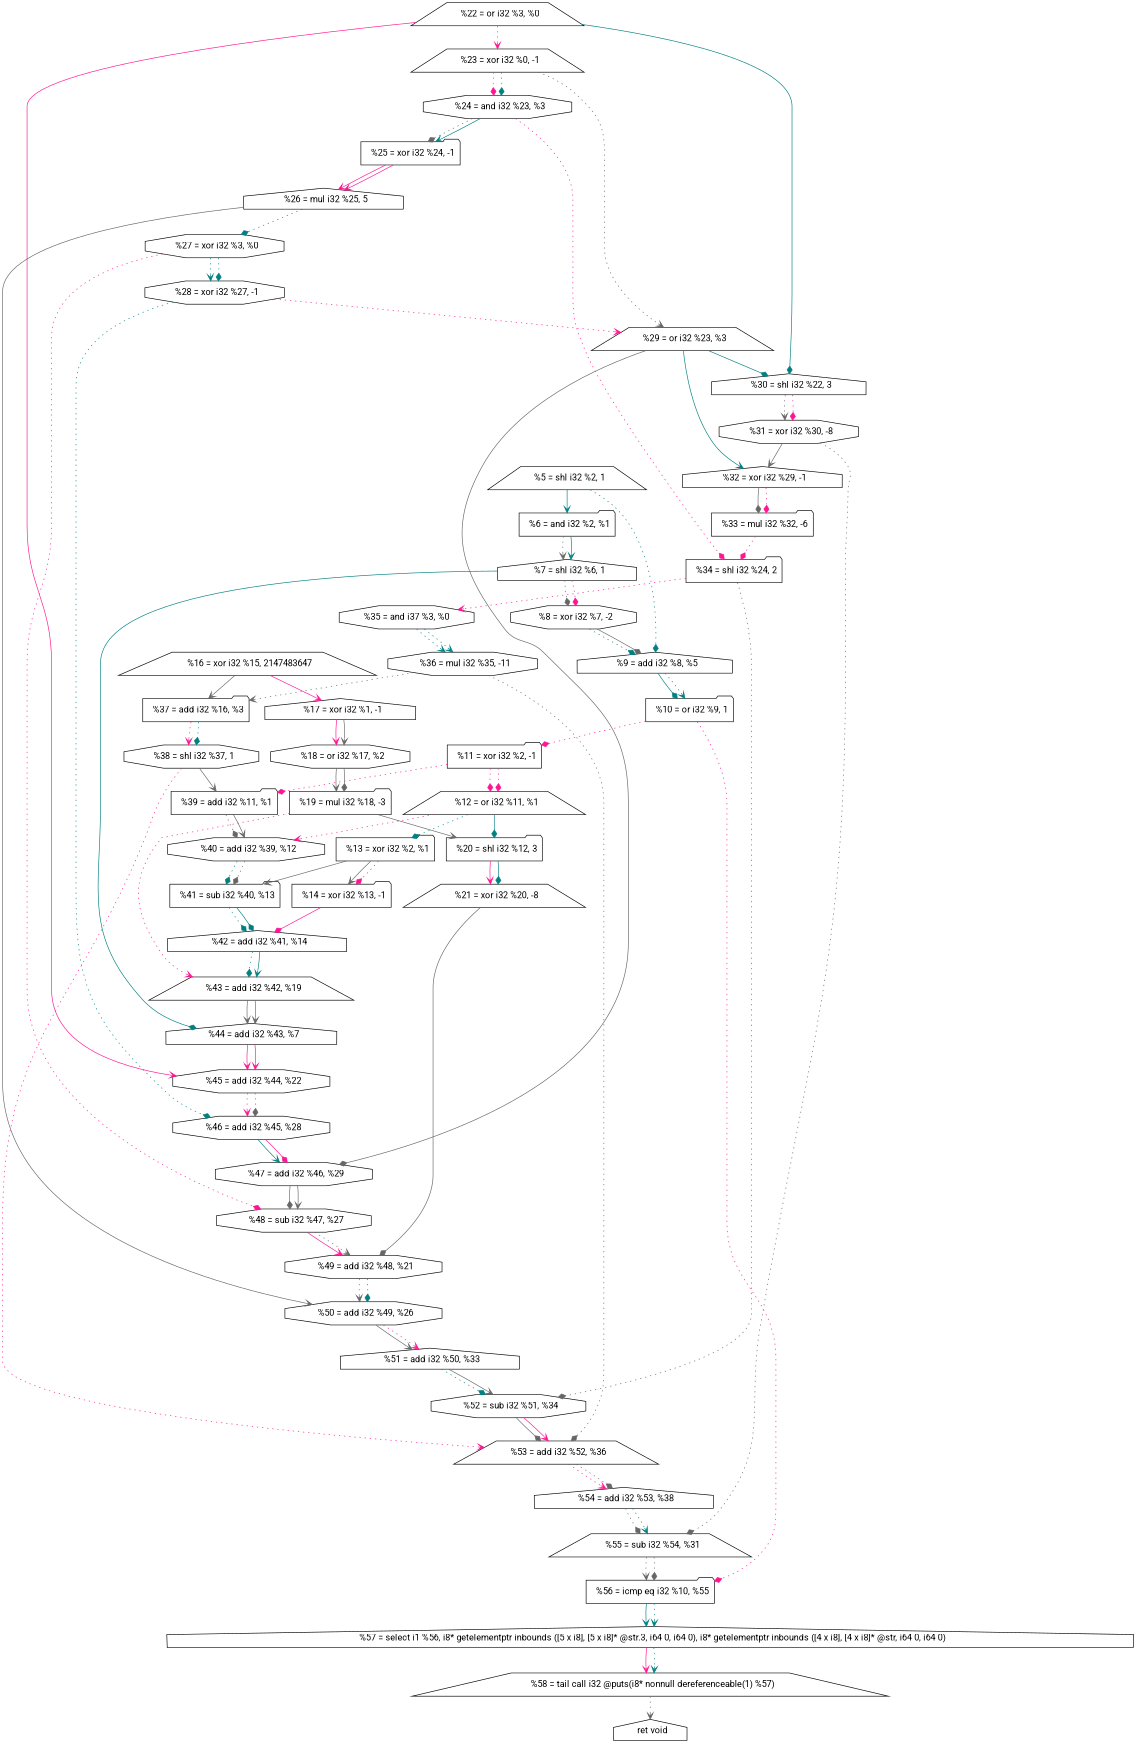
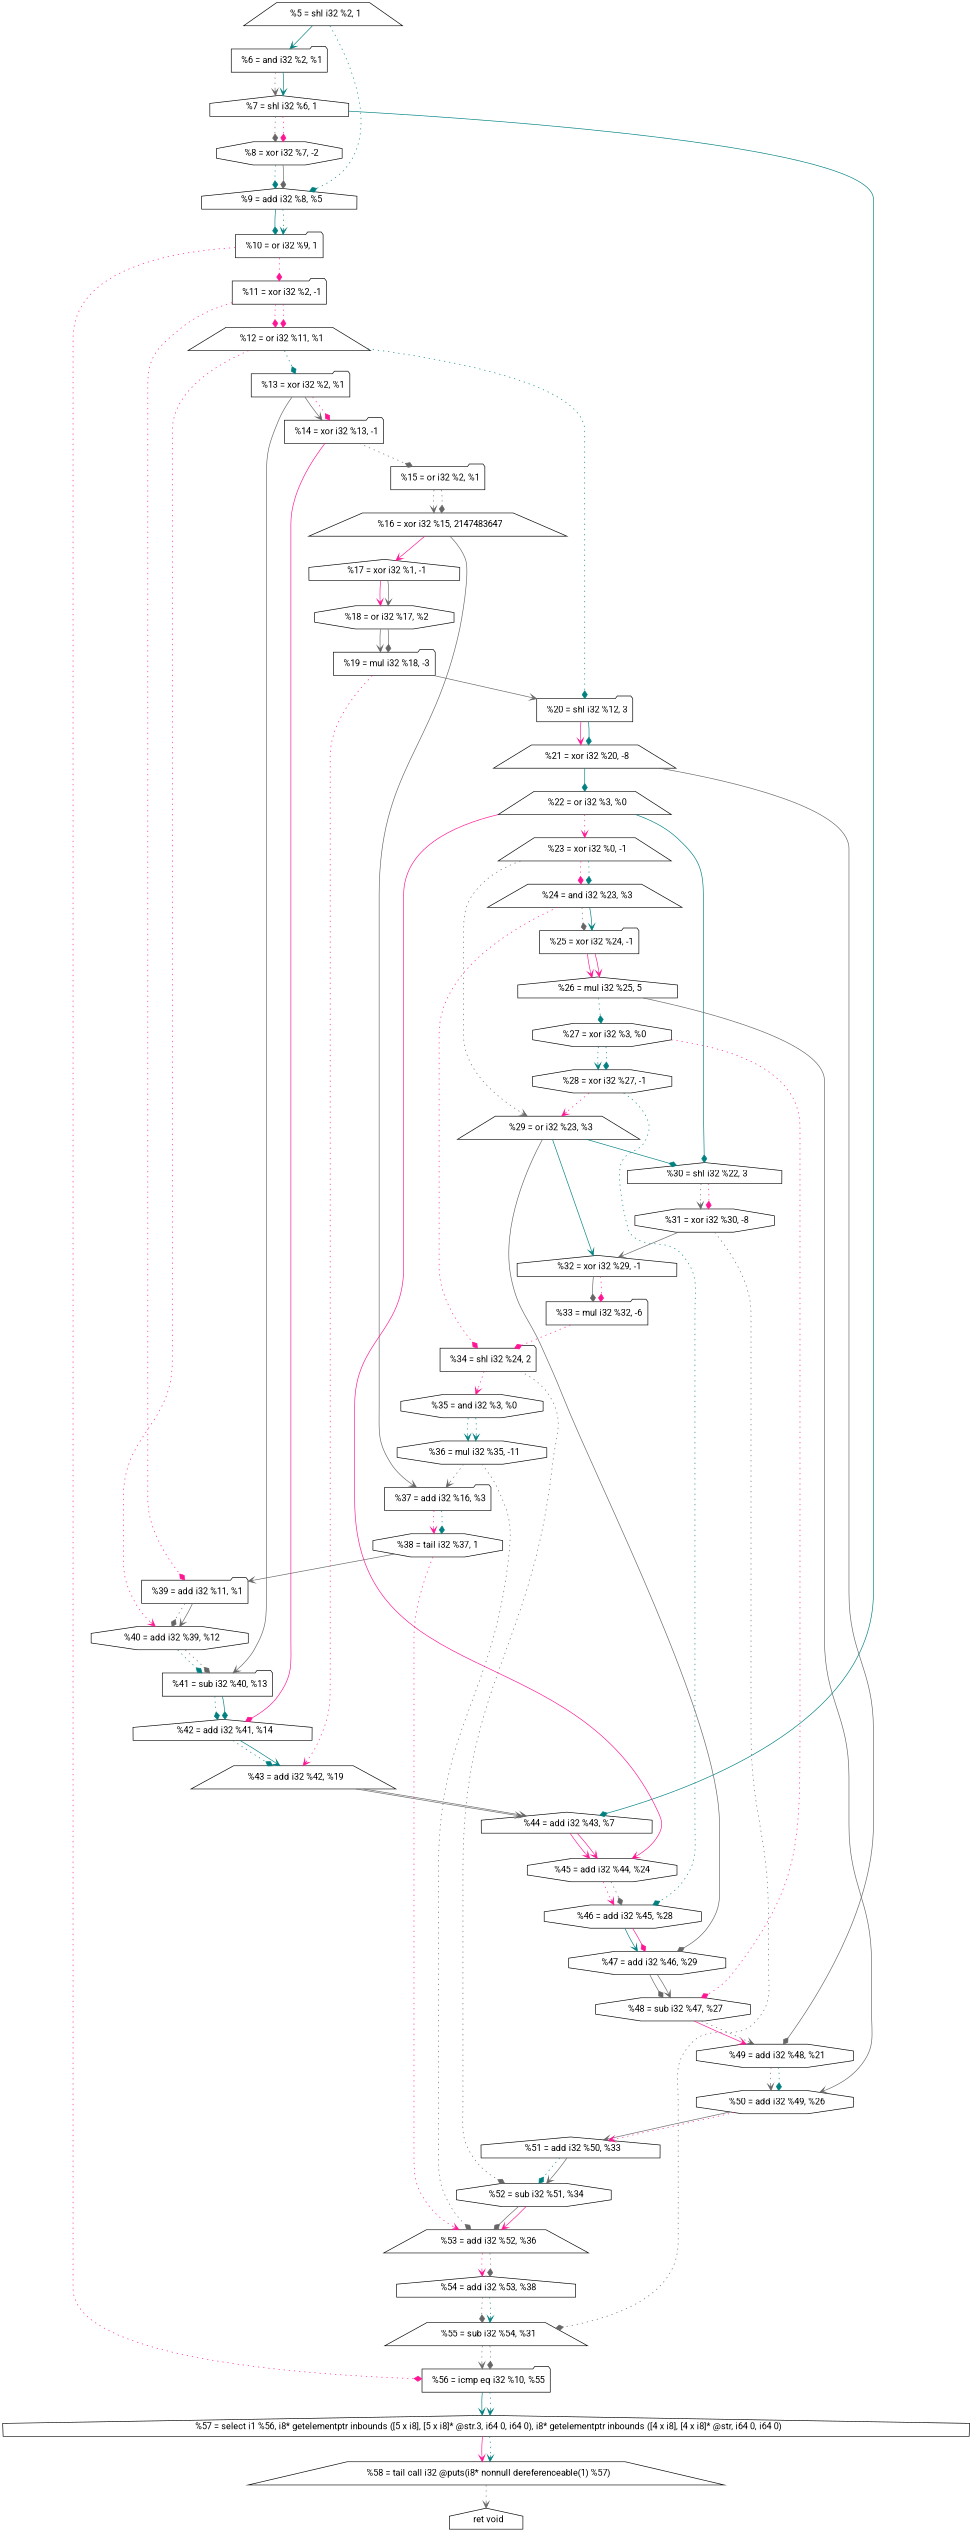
(498, 107) -> (585, 896)
none -> (438, 478)
(407, 617) -> (472, 1406)
(191, 757) -> (438, 1545)
none -> (585, 776)
(494, 822) -> (585, 440)
(251, 1081) -> (602, 1870)
